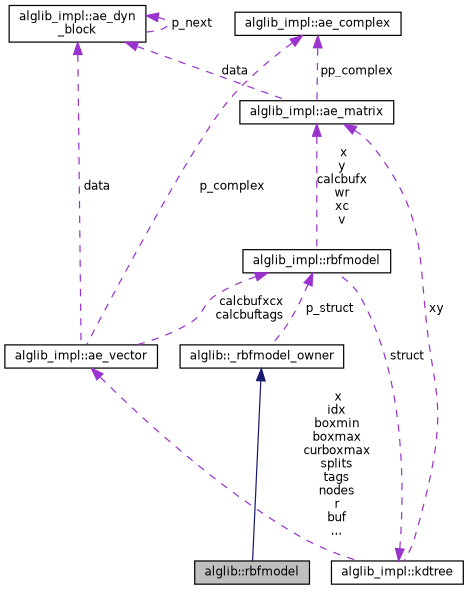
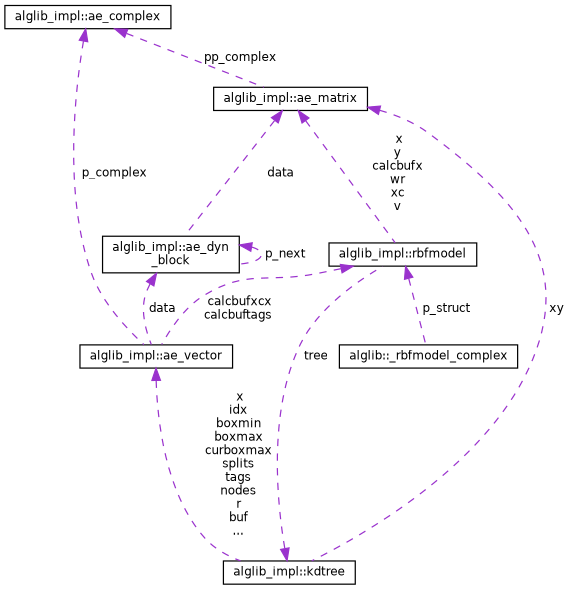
(213, 74) -> (230, 178)
(262, 356) -> (429, 356)
(405, 356) -> (314, 356)
(252, 573) -> none
